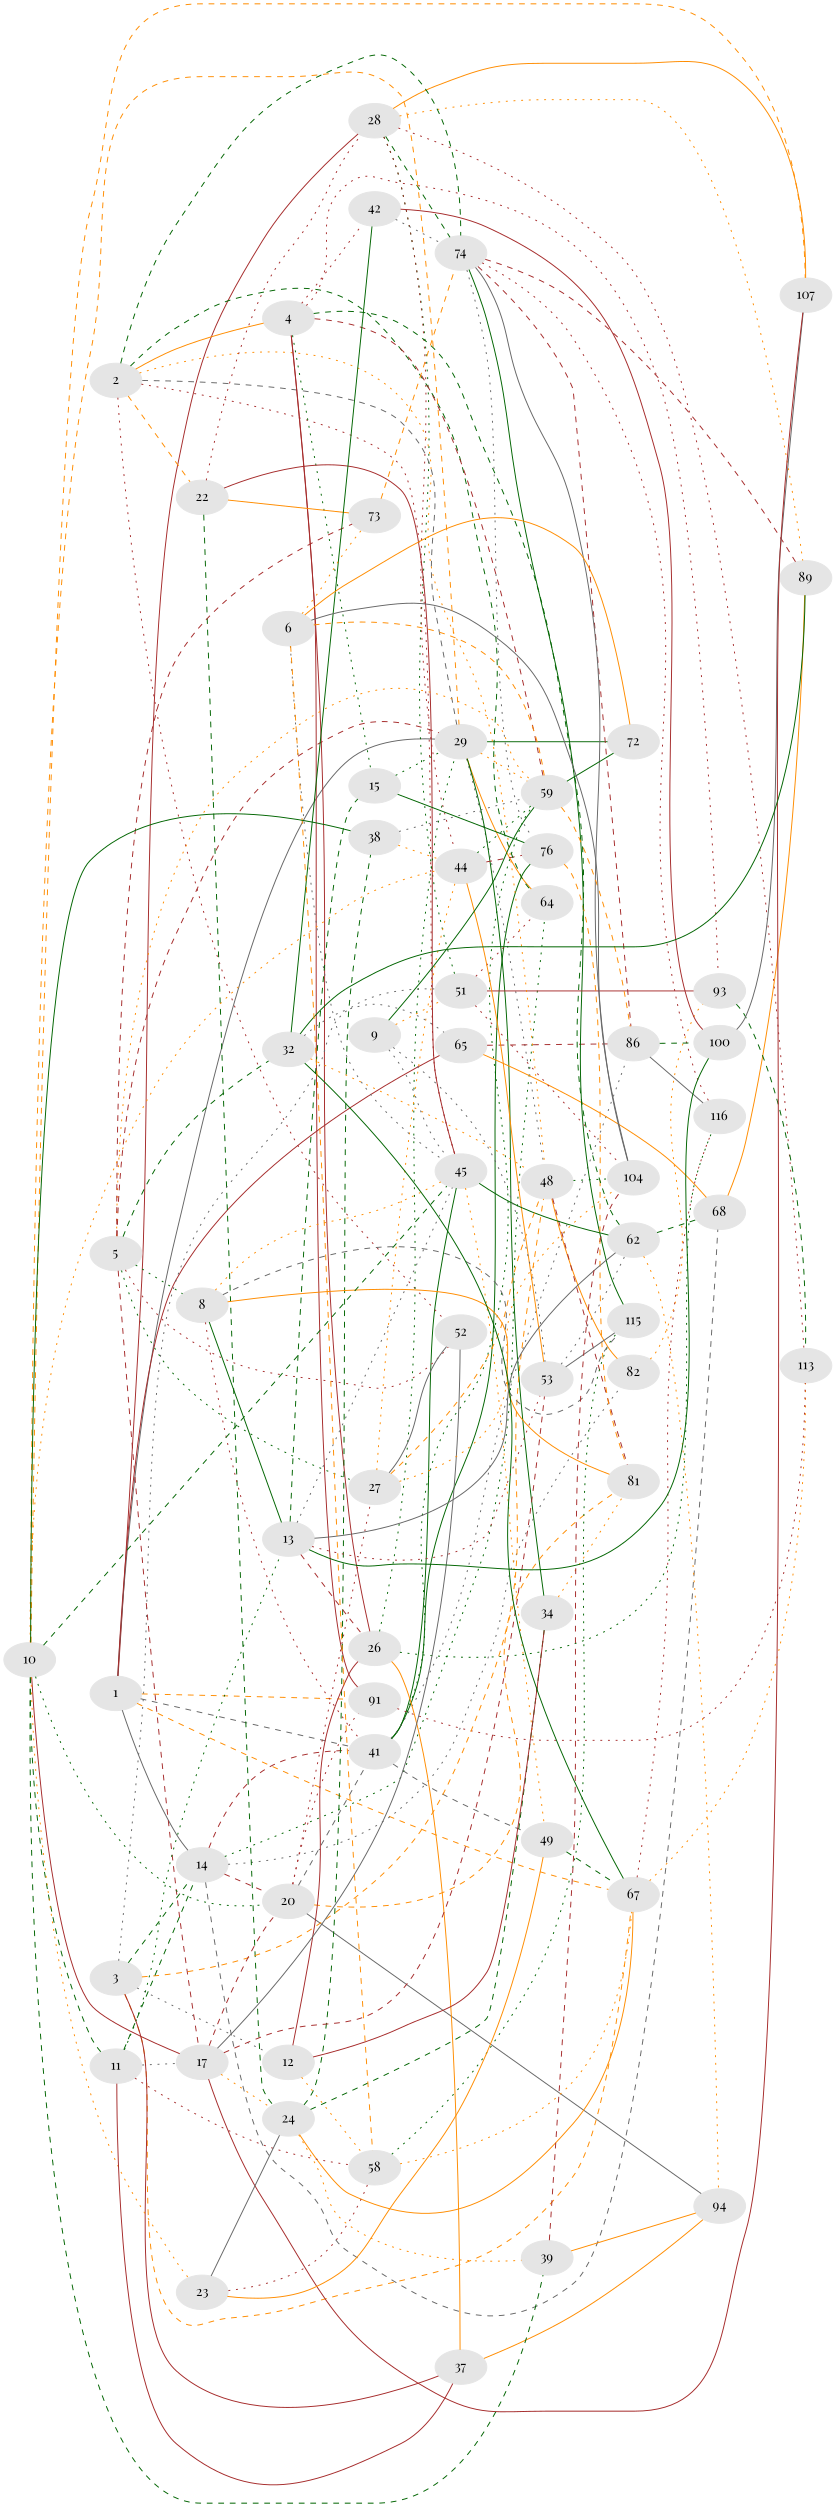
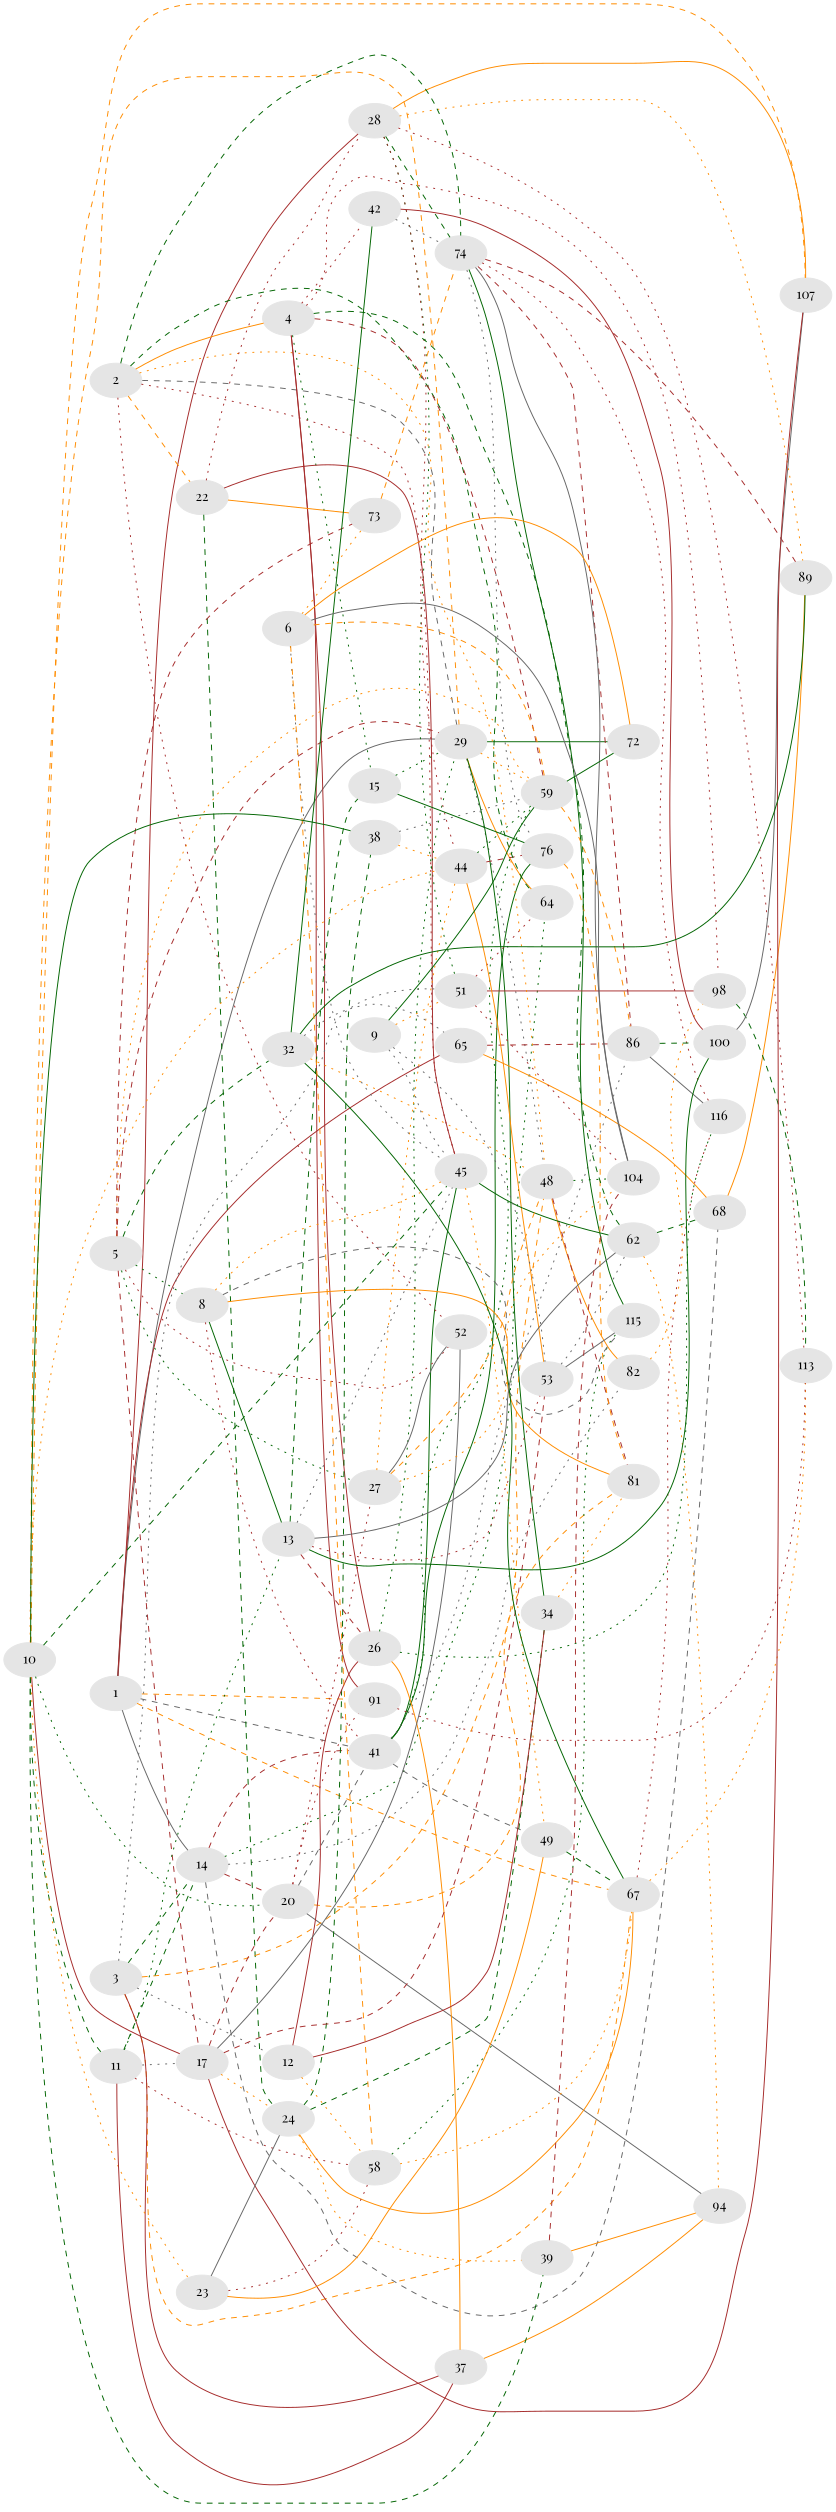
(720, 991) -> (720, 991)
